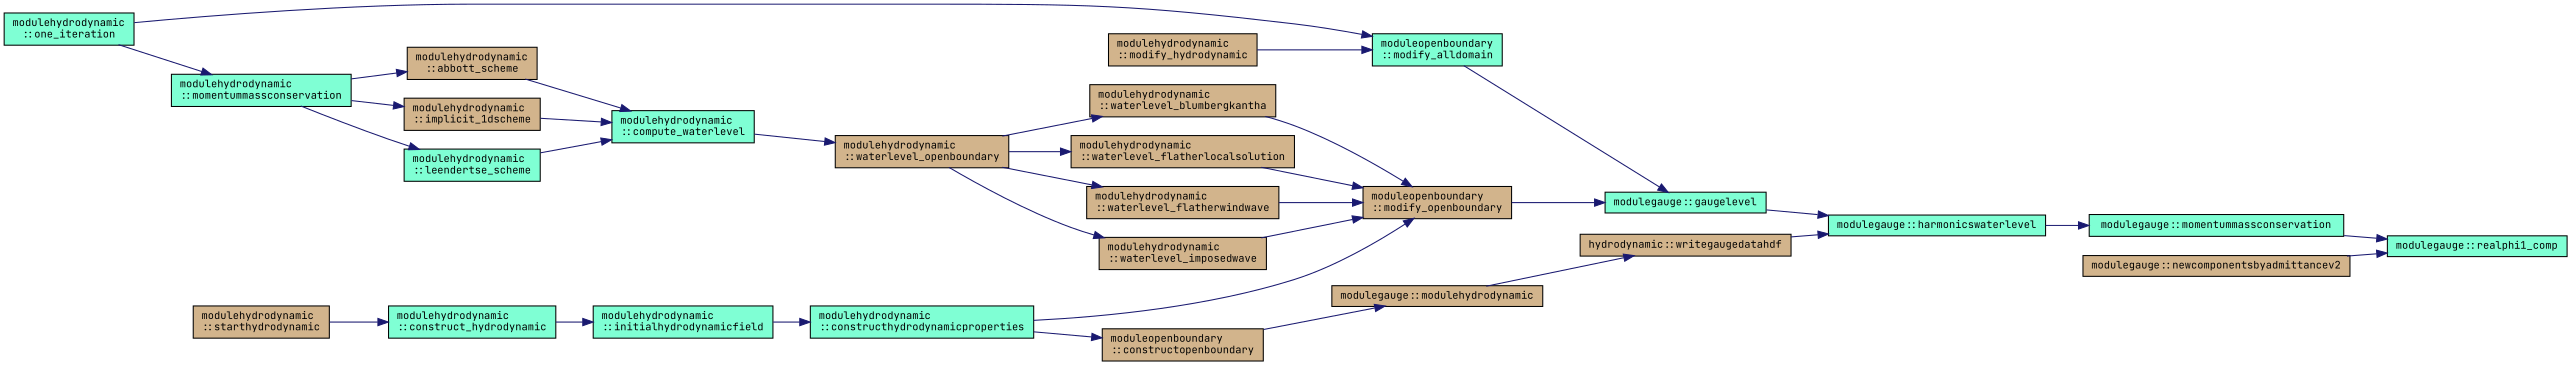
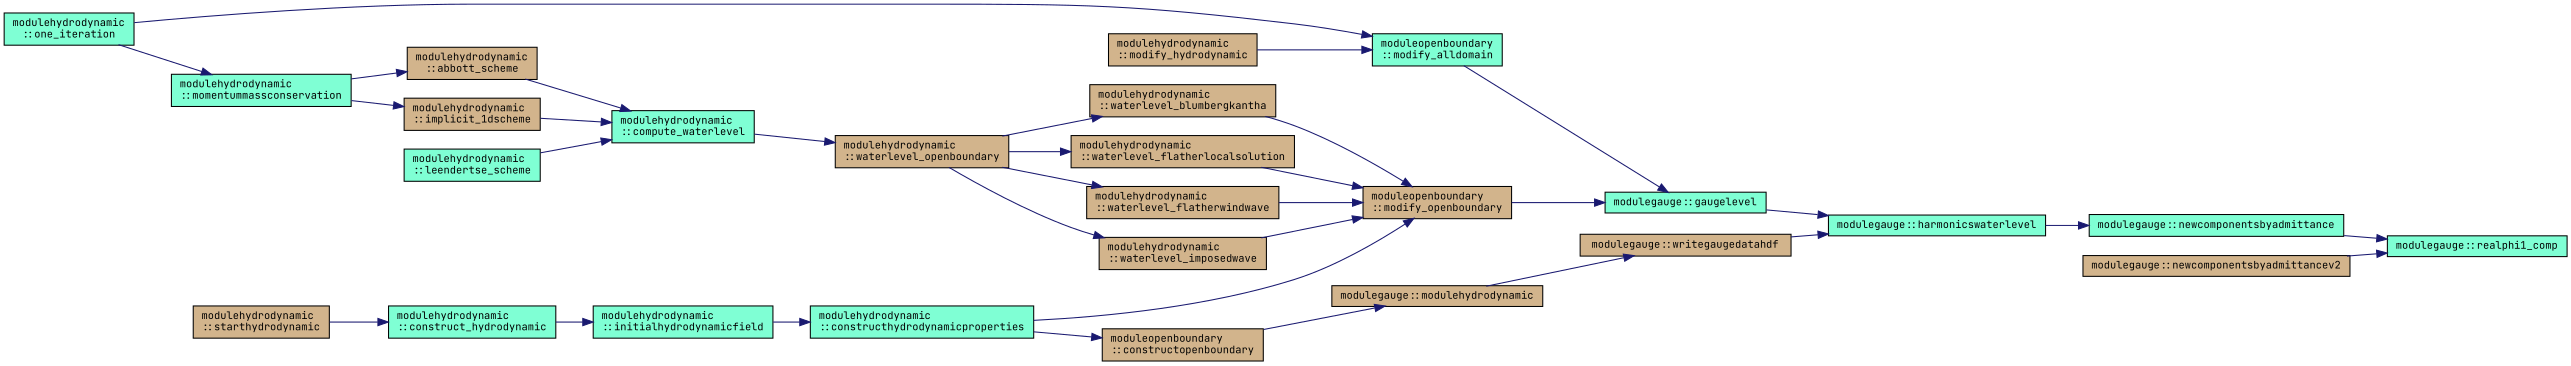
(355, 127) -> none
(2216, 225) -> (2216, 225)
(1686, 245) -> (1686, 245)
